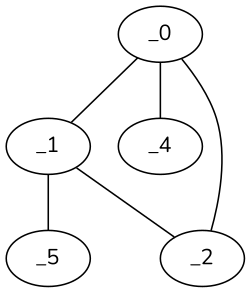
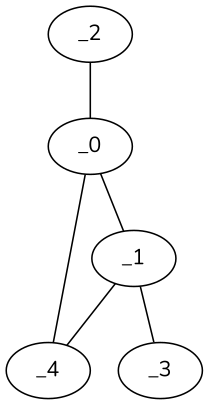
(125, 202) -> (91, 315)
(48, 258) -> (160, 371)
